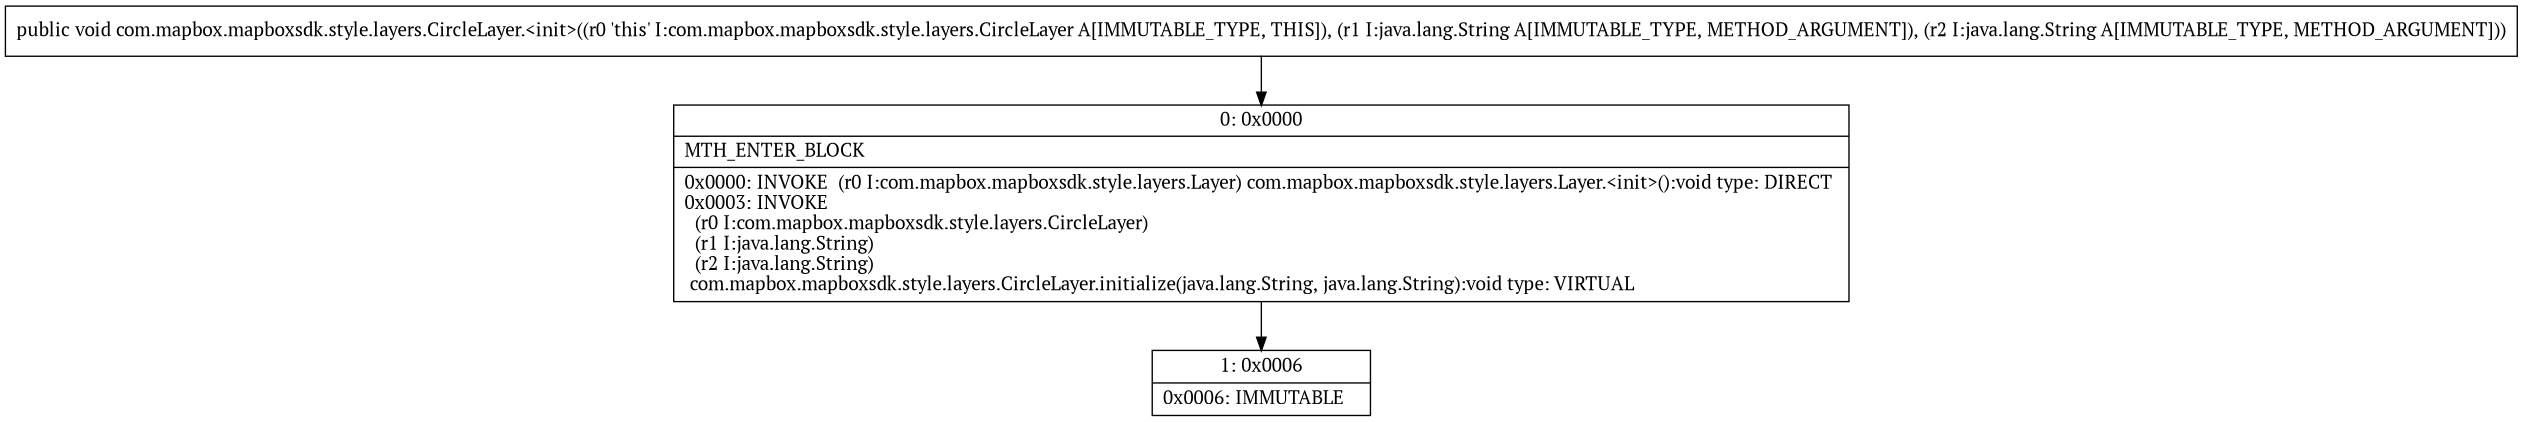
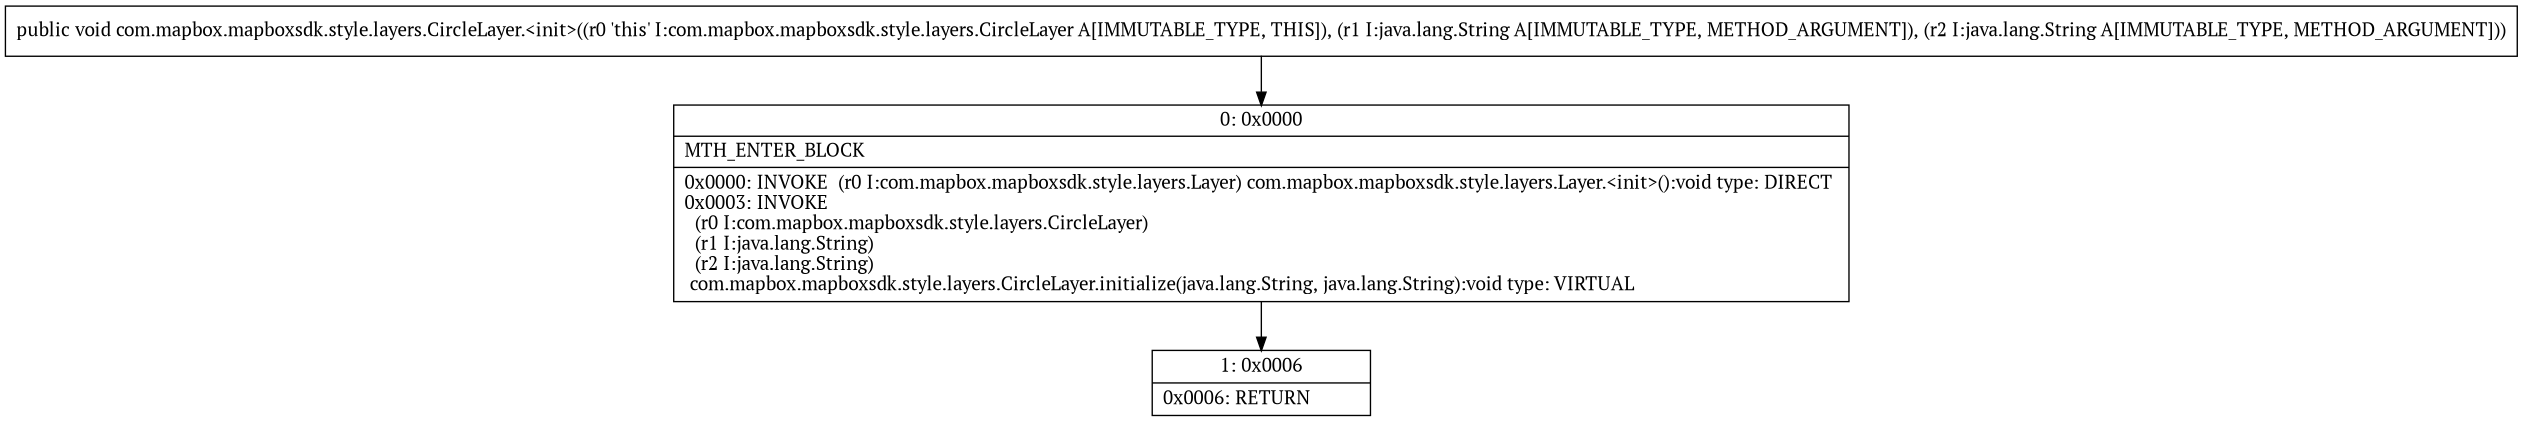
(1261, 399) -> (1245, 399)
